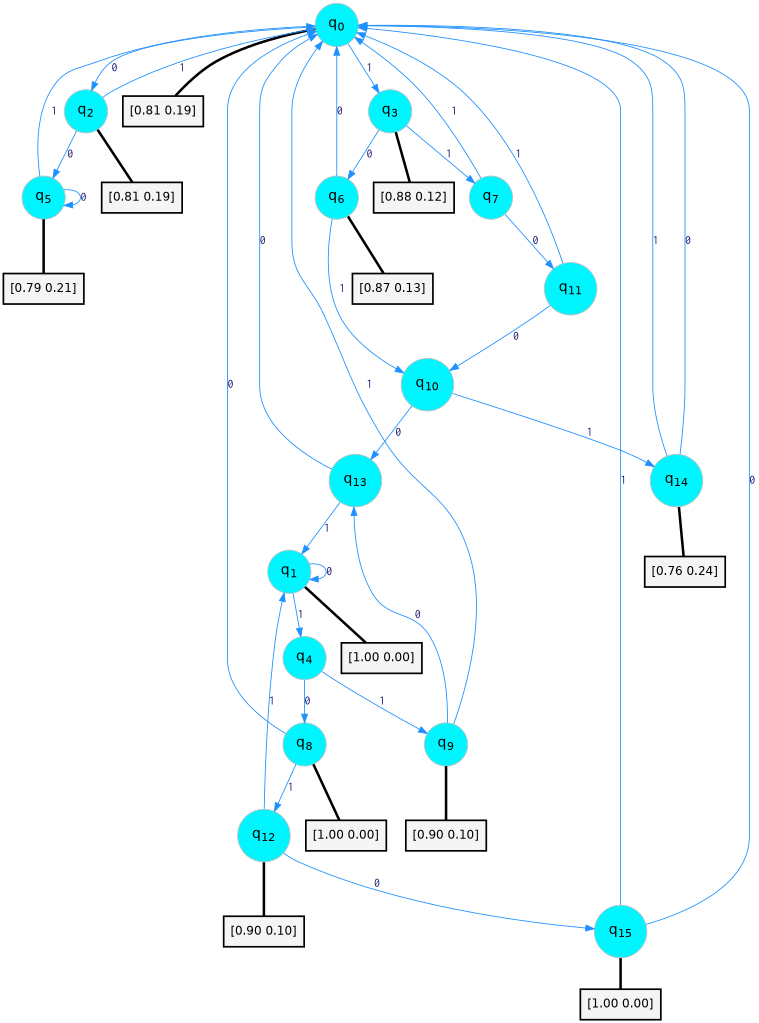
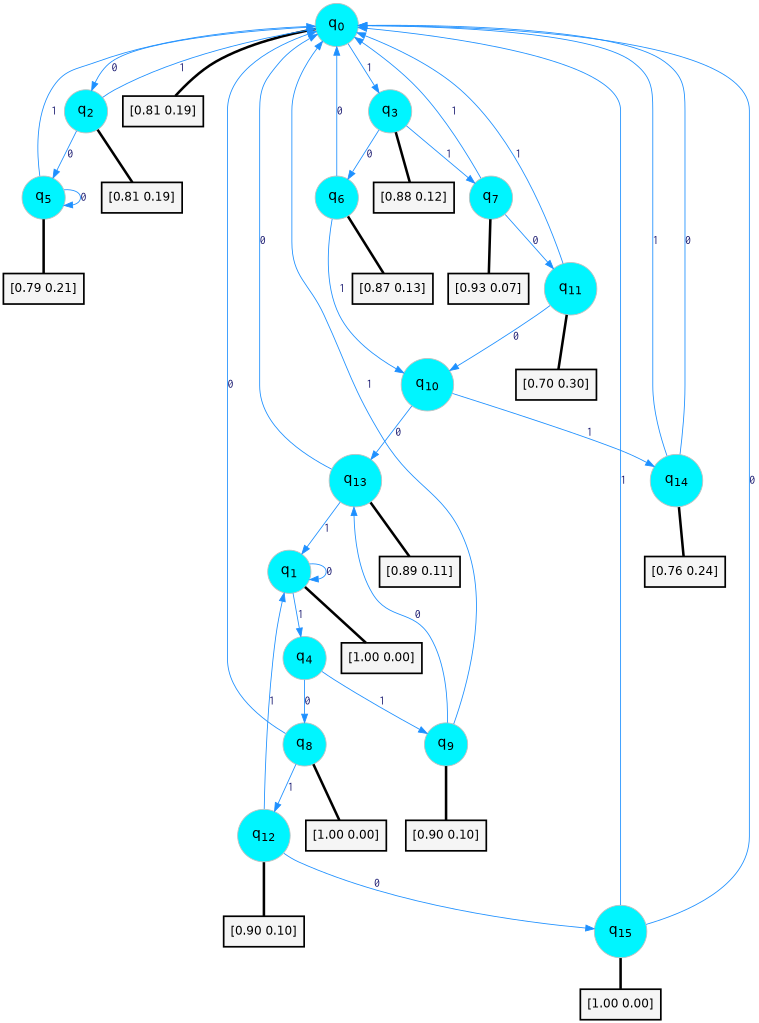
none -> (488, 289)
none -> (556, 385)
none -> (420, 572)
